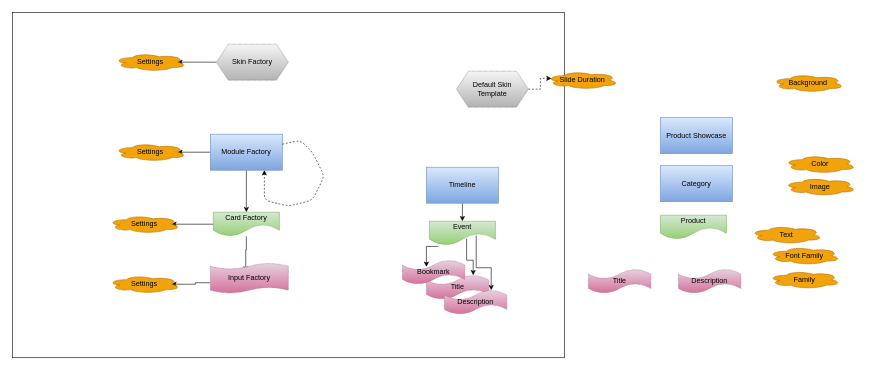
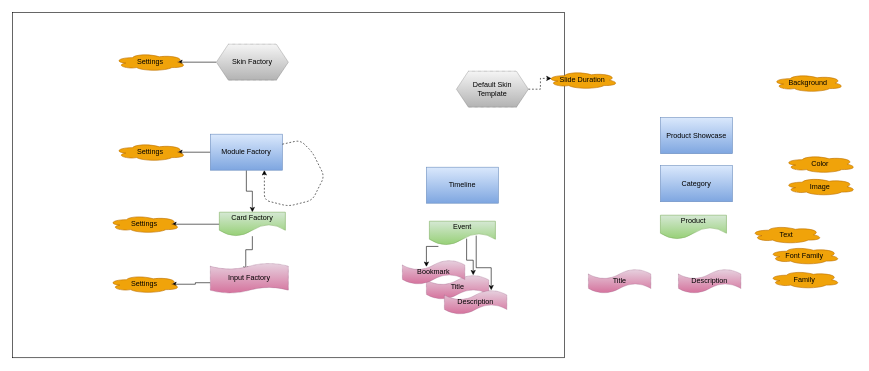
(462, 210) -> none
(246, 224) -> (252, 224)
